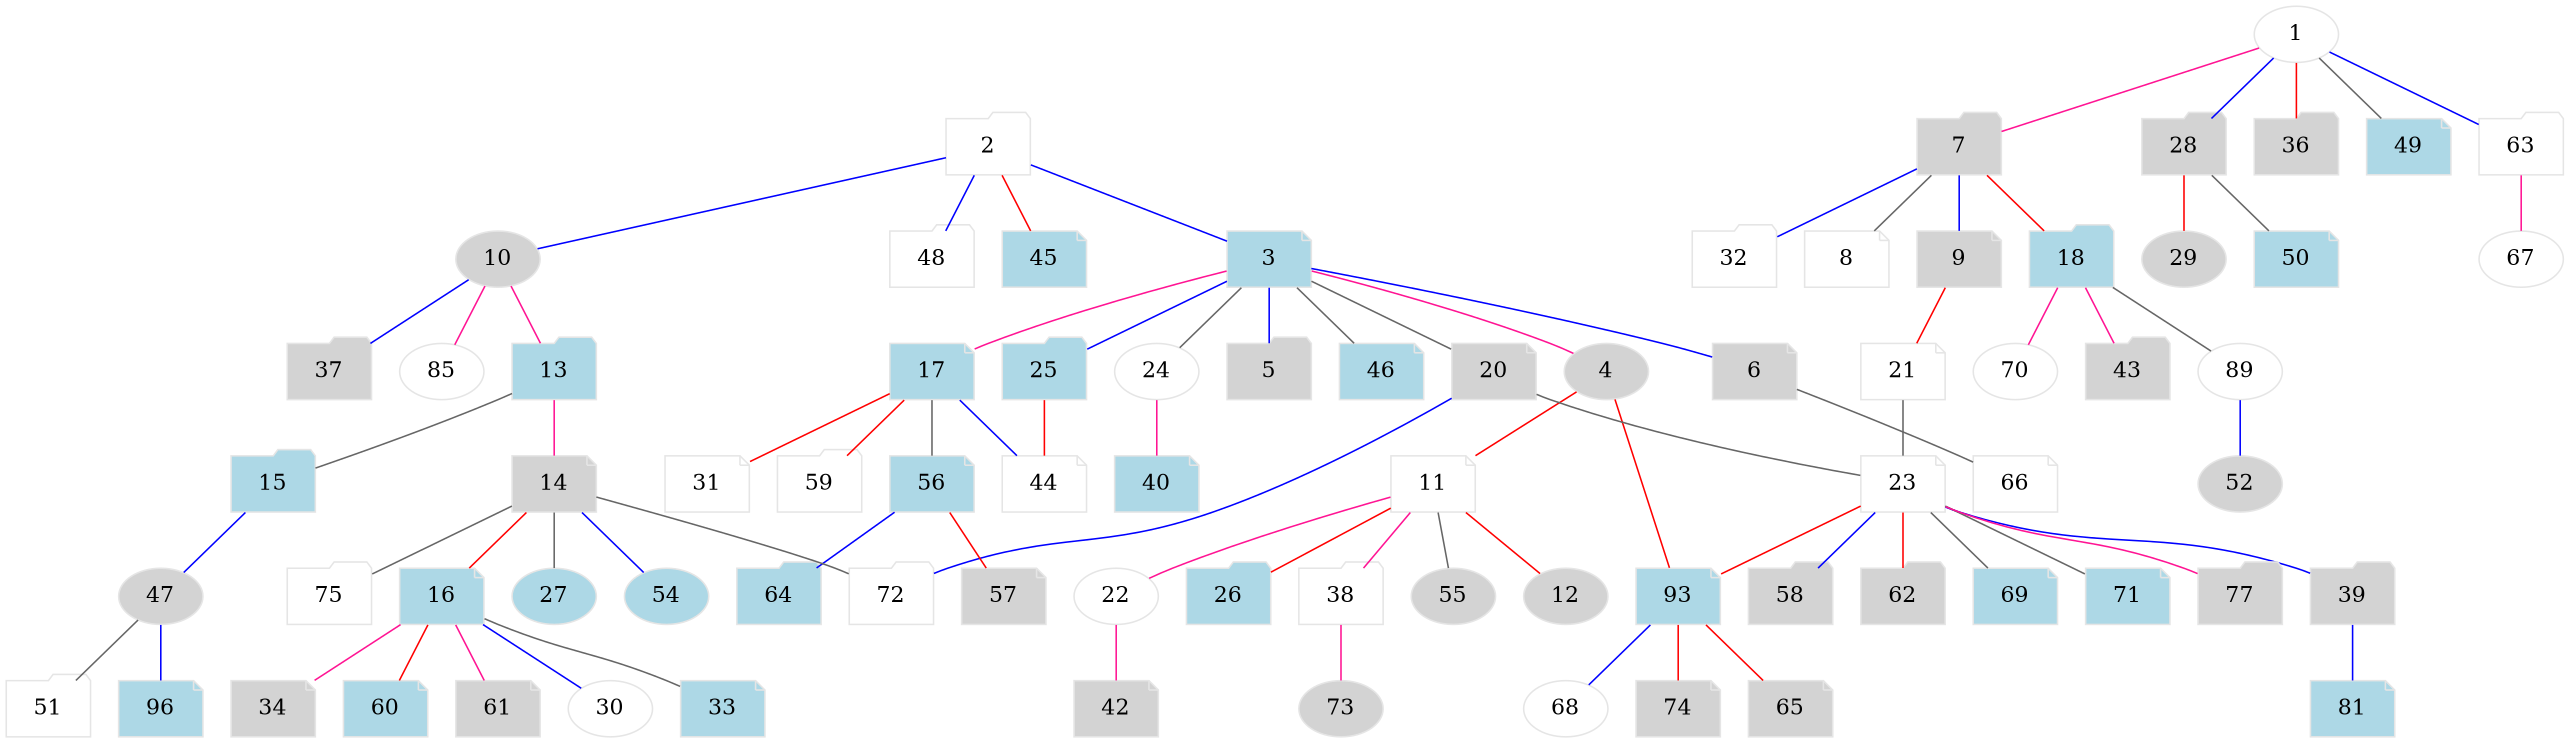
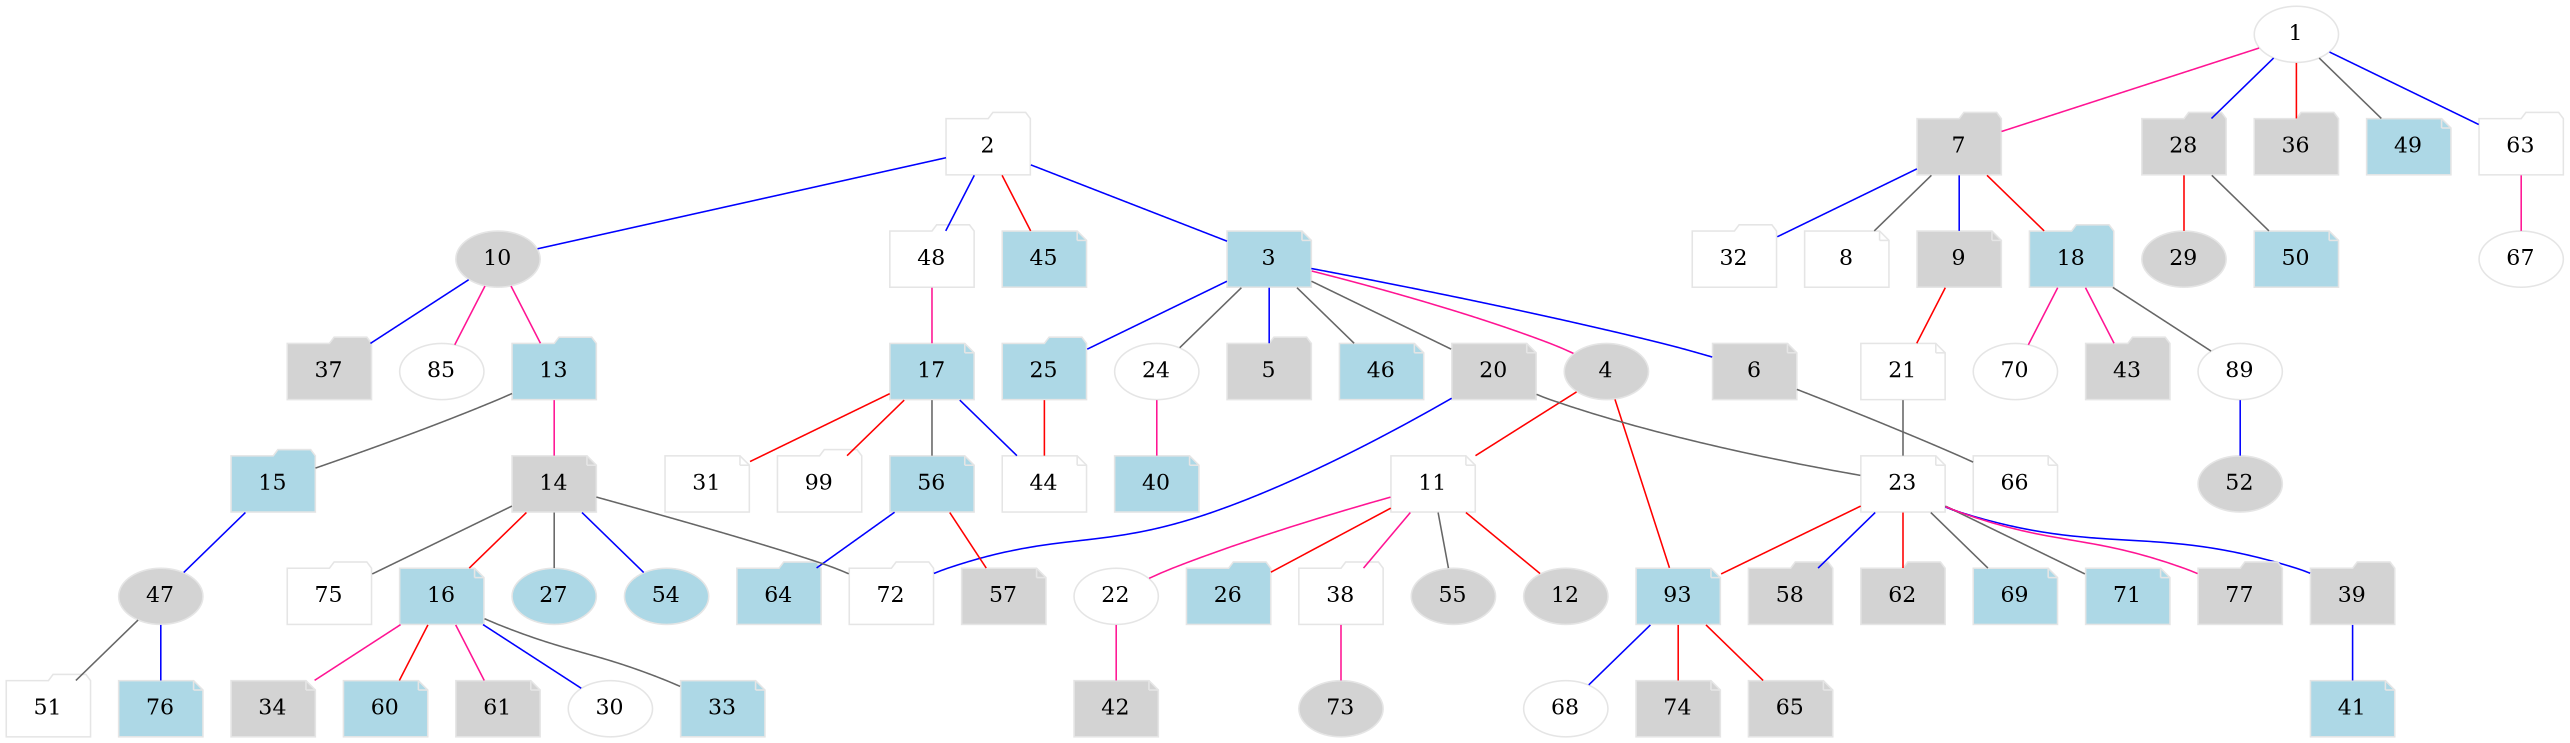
(1099, 306) -> (932, 316)
(820, 484) -> (820, 484)
(161, 709) -> (161, 709)
(2353, 709) -> (2353, 709)
